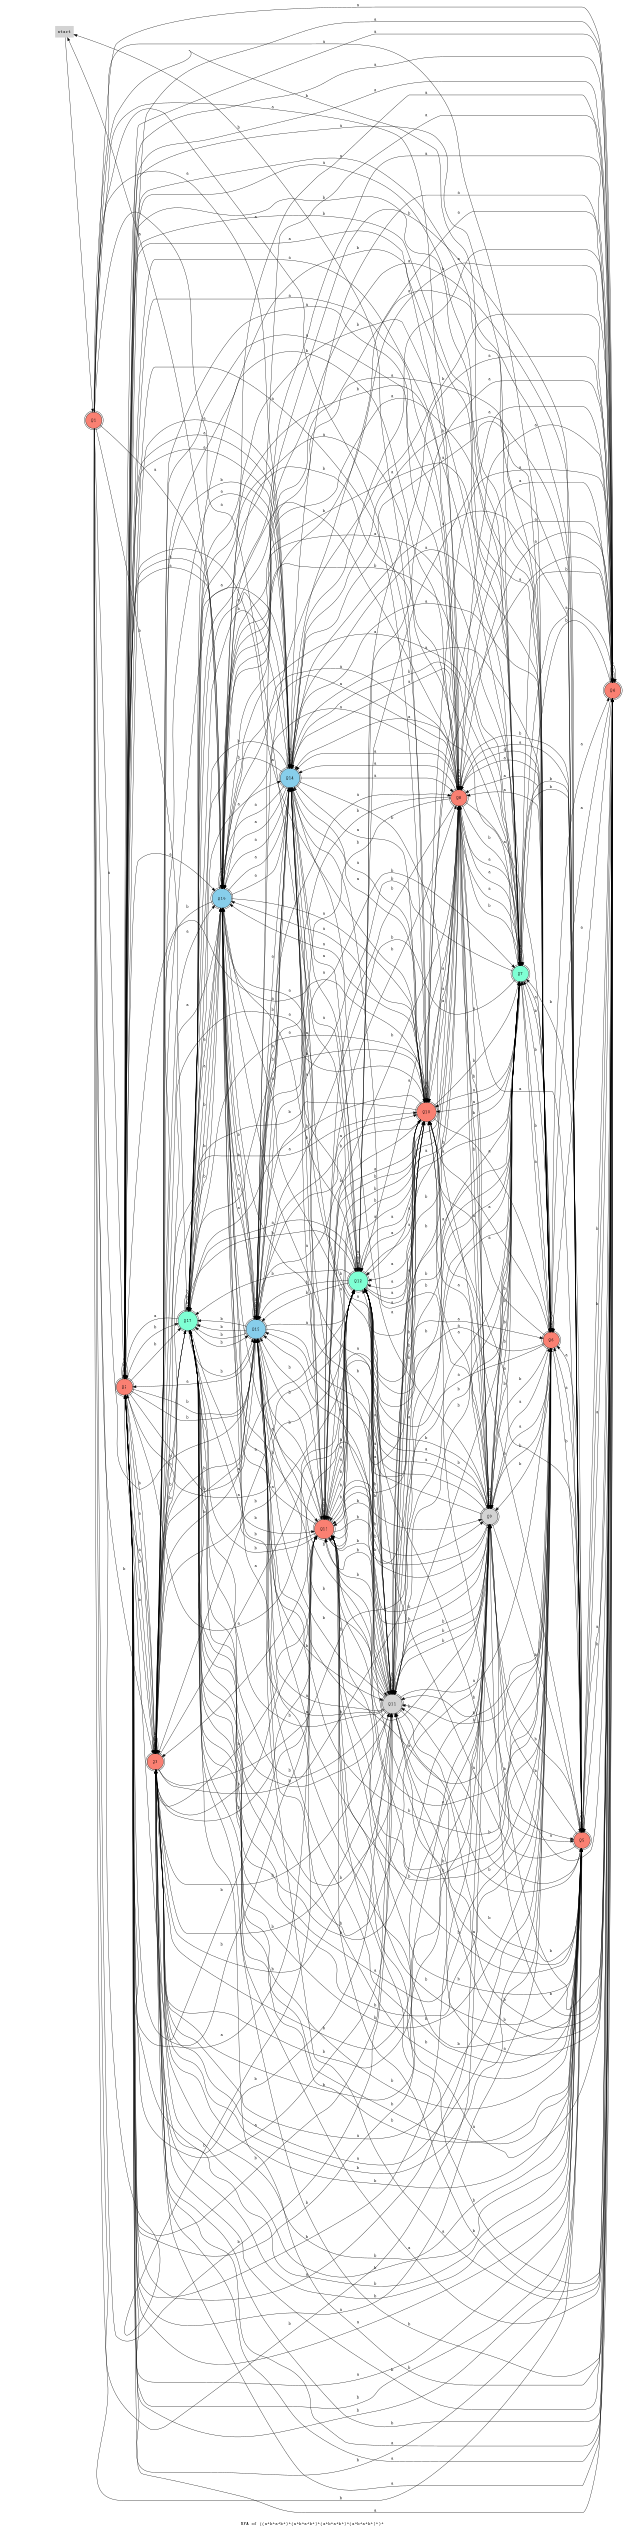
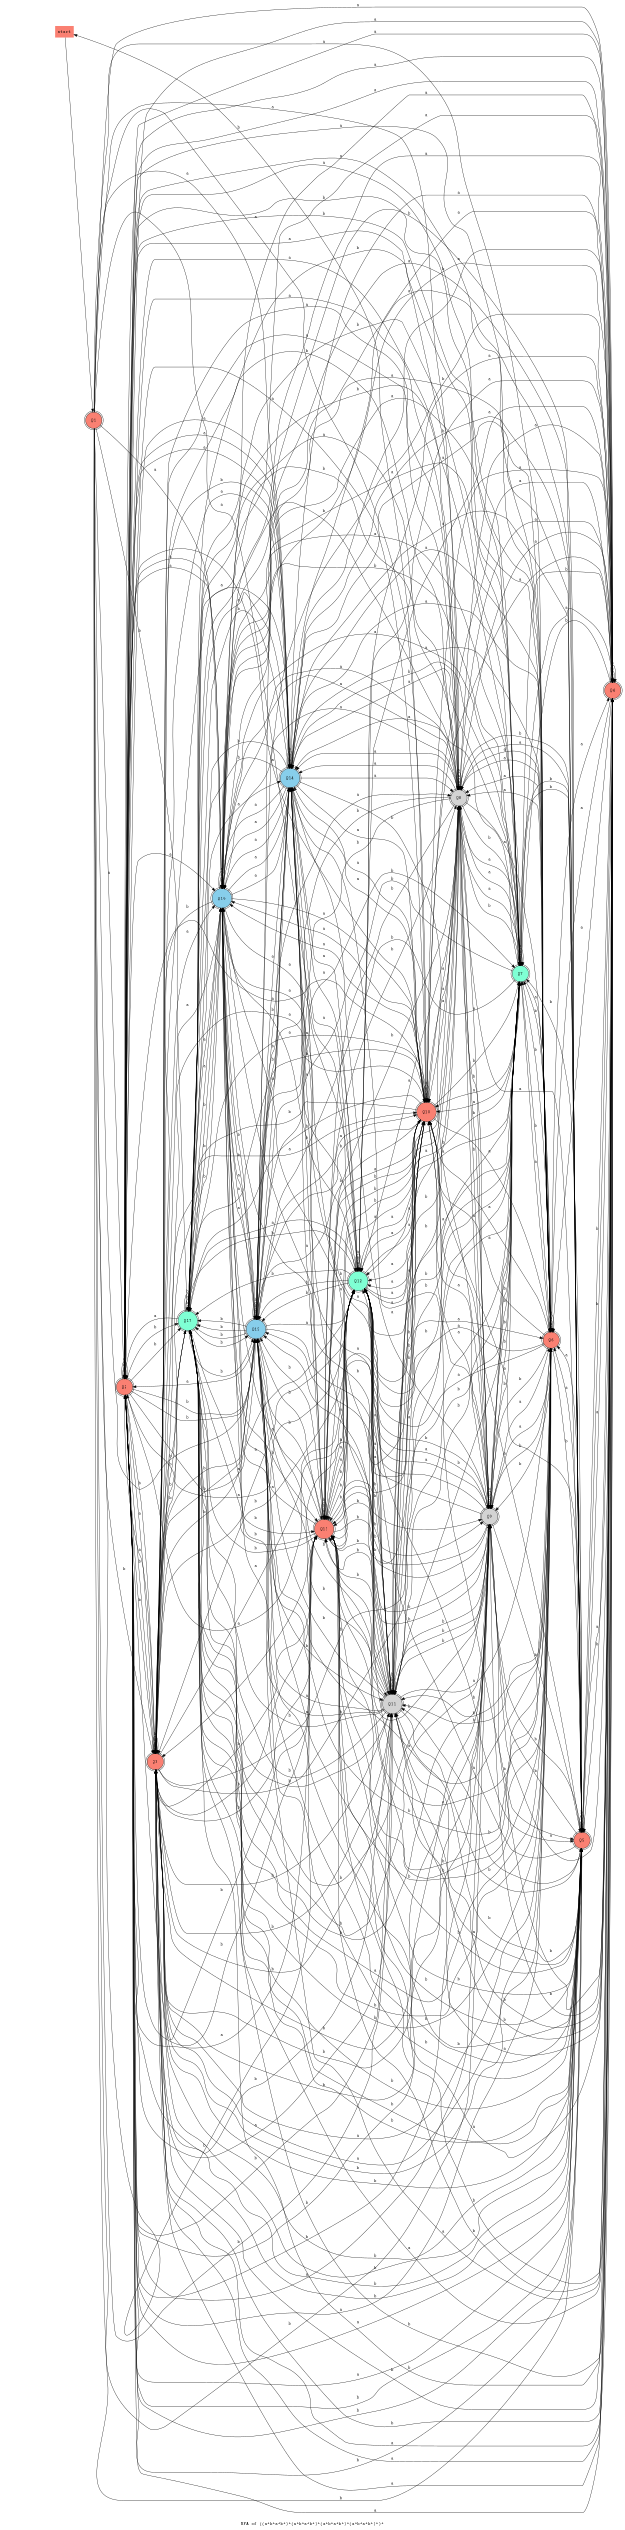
(64, 32) -> (64, 32)
(447, 227) -> none
(191, 456) -> (322, 1061)
(459, 798) -> (459, 798)
